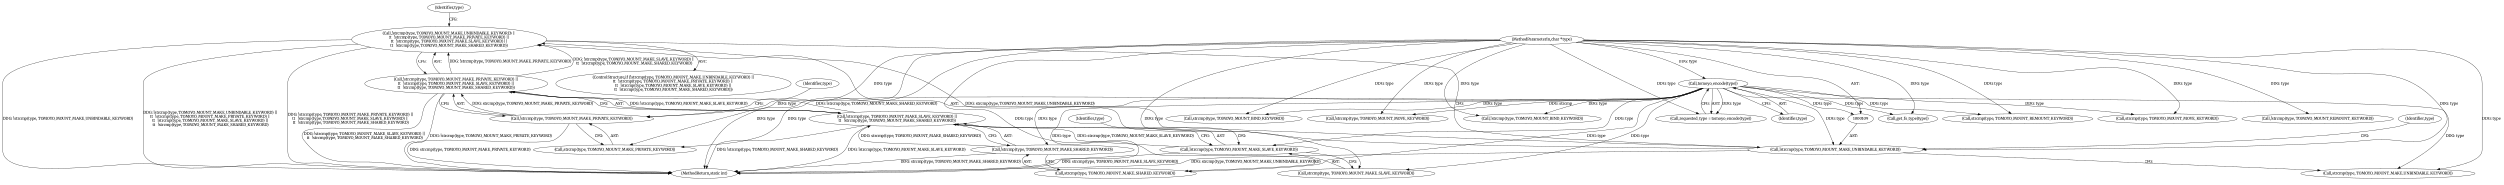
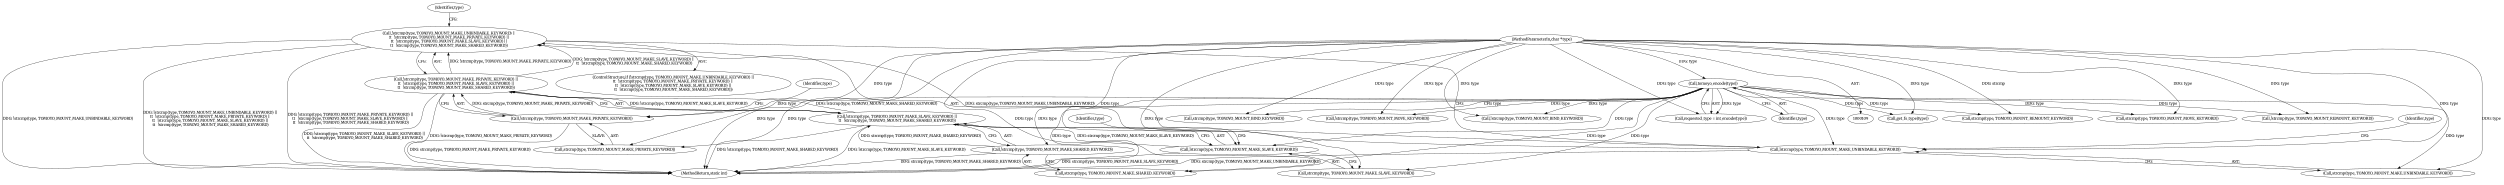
none -> (1124, 60)
(1993, 84) -> (1993, 84)
(1803, 100) -> (2023, 101)
(1493, 104) -> (1493, 104)
(1561, 104) -> (1561, 104)
(1711, 119) -> (1711, 119)
(1849, 133) -> (2126, 158)
(599, 136) -> (599, 136)
